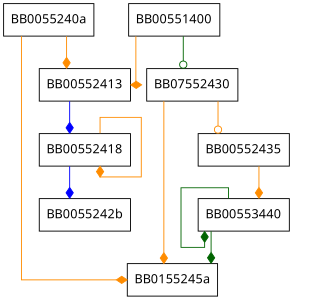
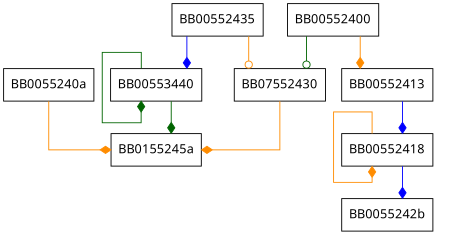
(174, 20) -> (333, 20)
(67, 47) -> none
(218, 114) -> (249, 49)
(259, 177) -> (187, 47)
